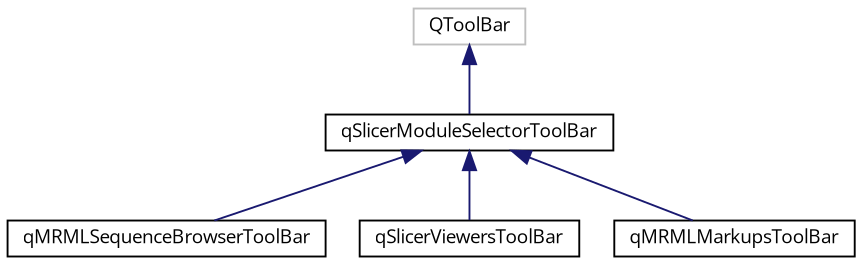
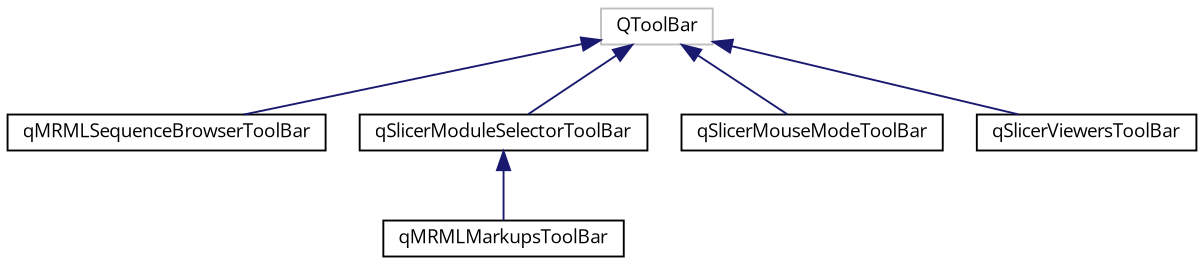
none -> (812, 133)
(309, 189) -> (413, 79)
(469, 195) -> (875, 80)
